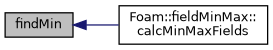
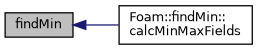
(193, 25) -> (186, 25)
